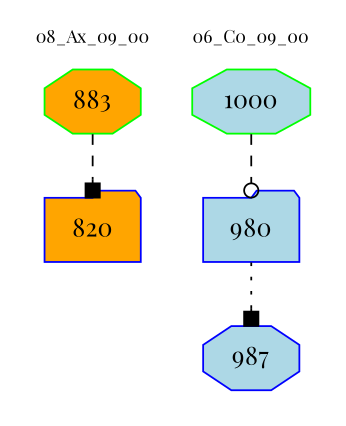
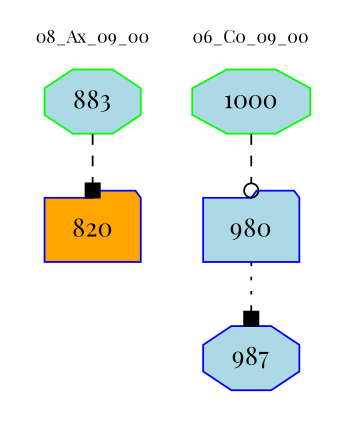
(93, 102) -> (93, 102)
